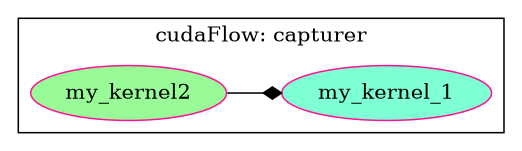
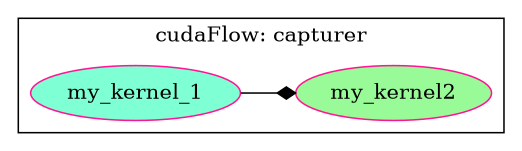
(245, 93) -> (259, 93)
